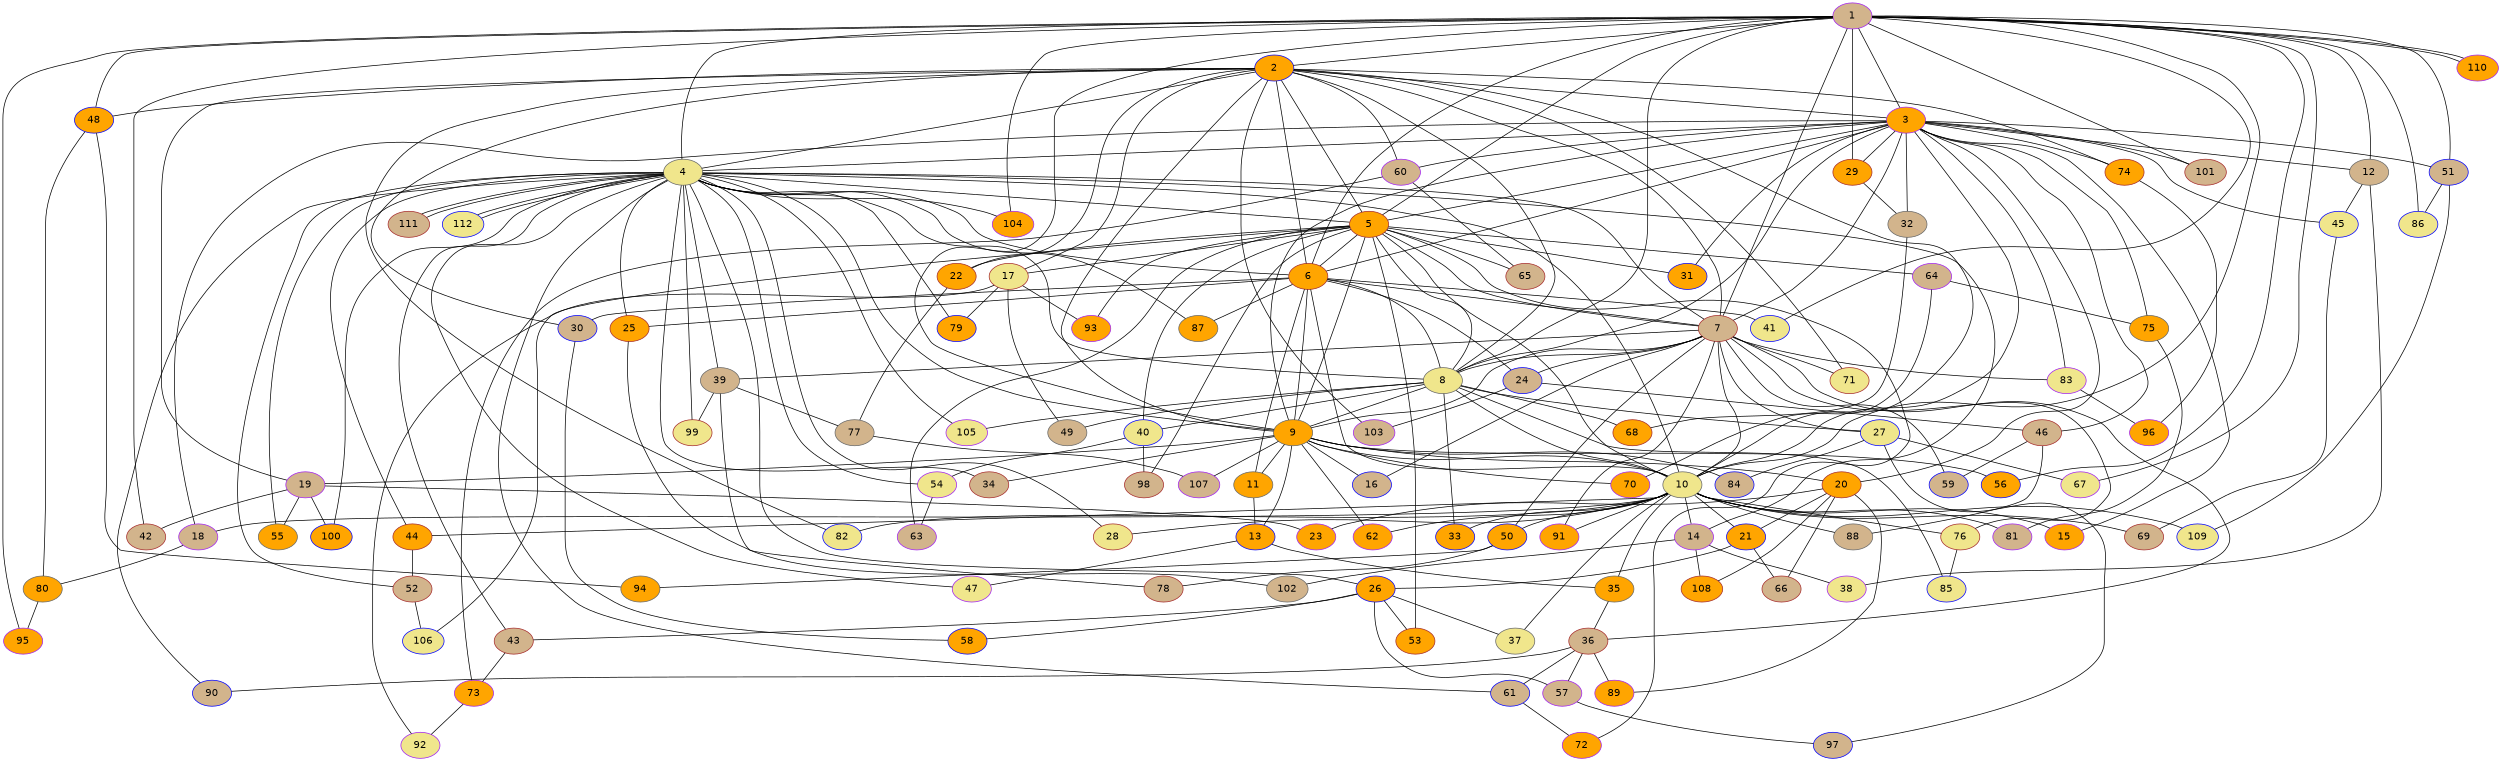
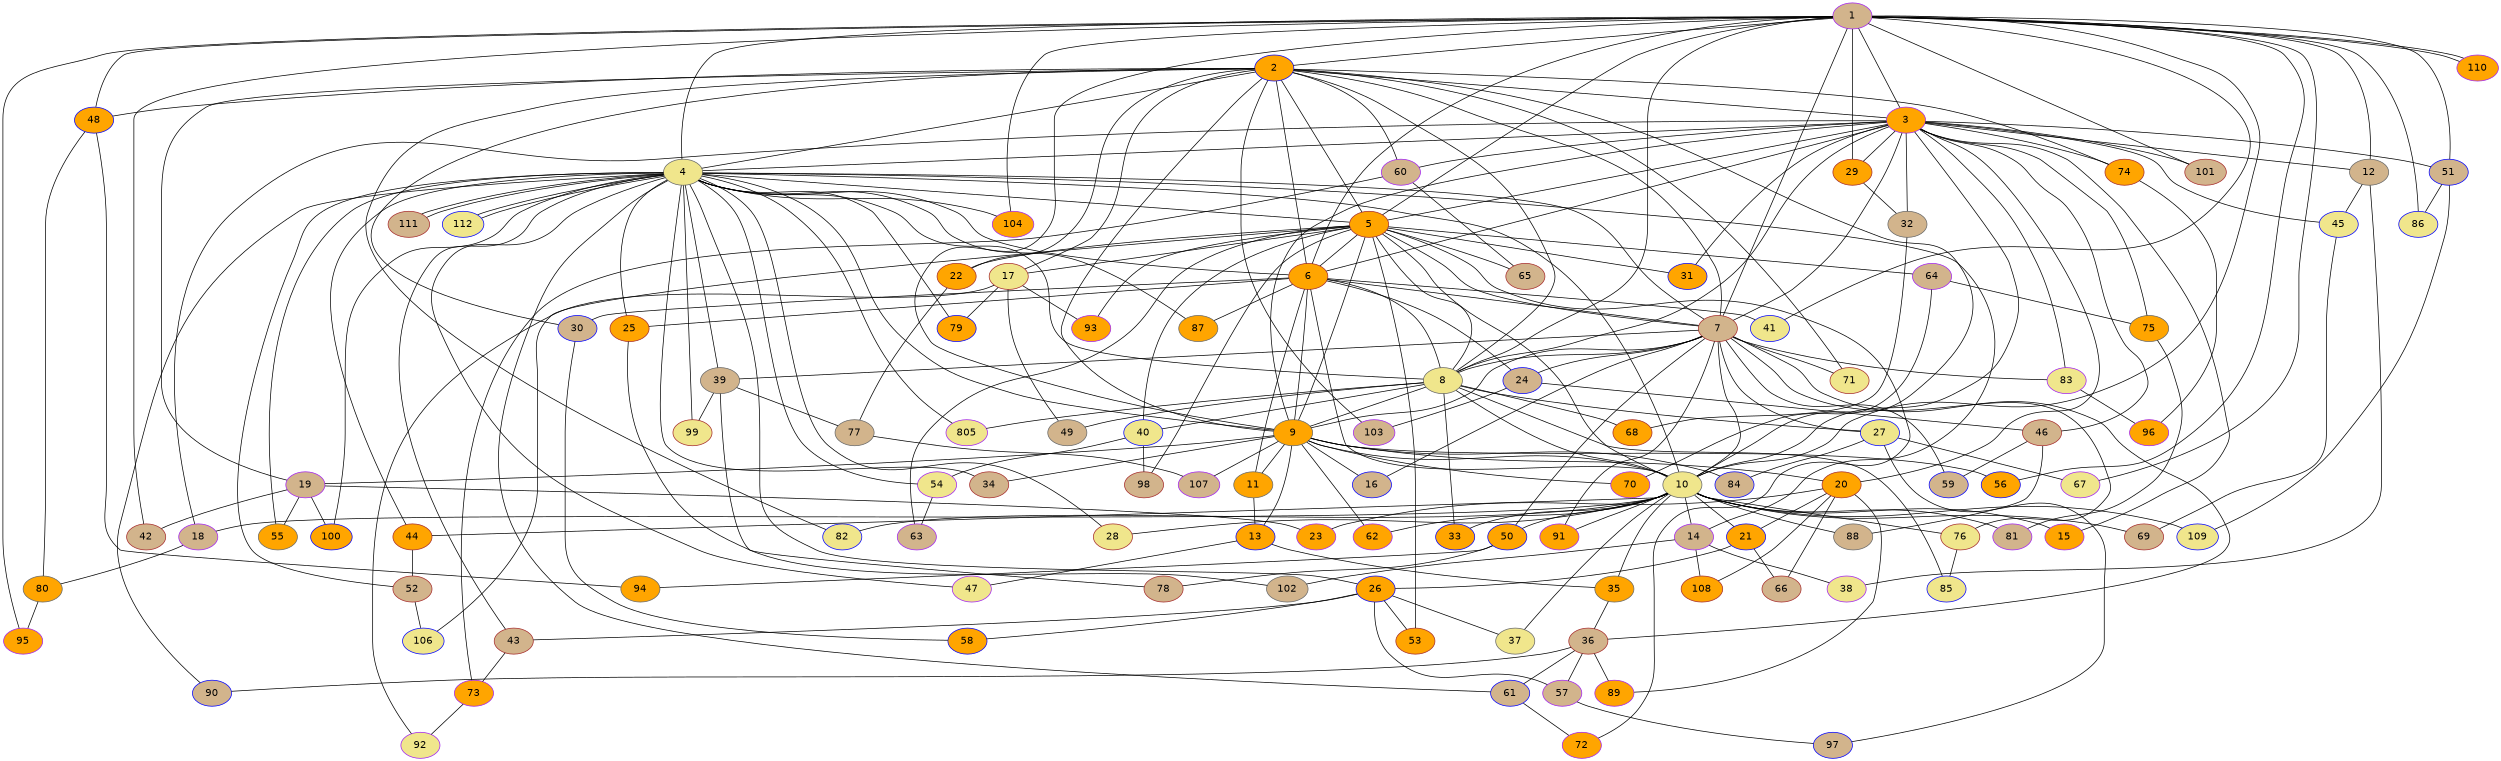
(967, 433) -> (967, 433)
